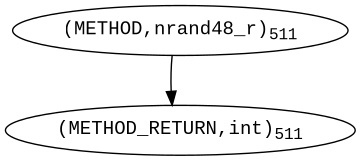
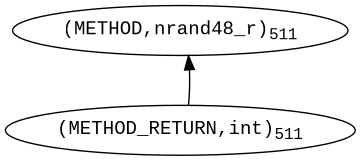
(171, 74) -> (190, 88)
